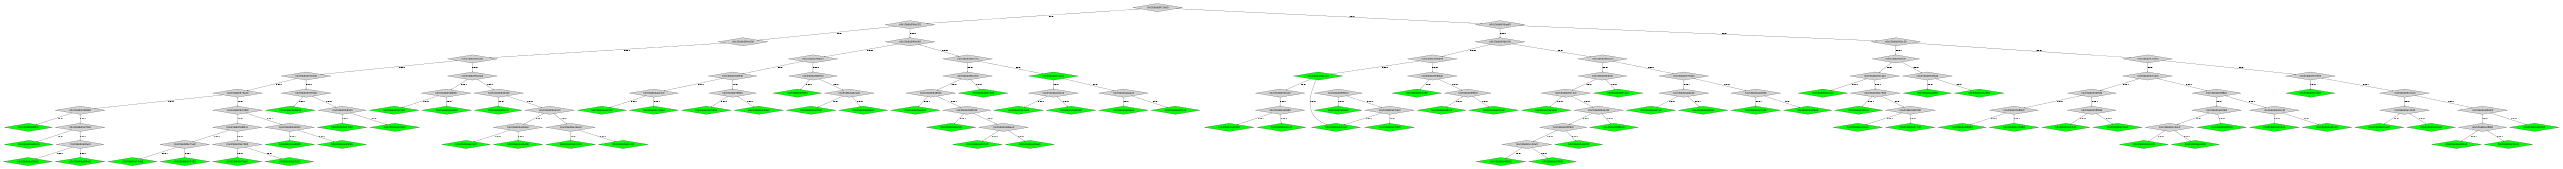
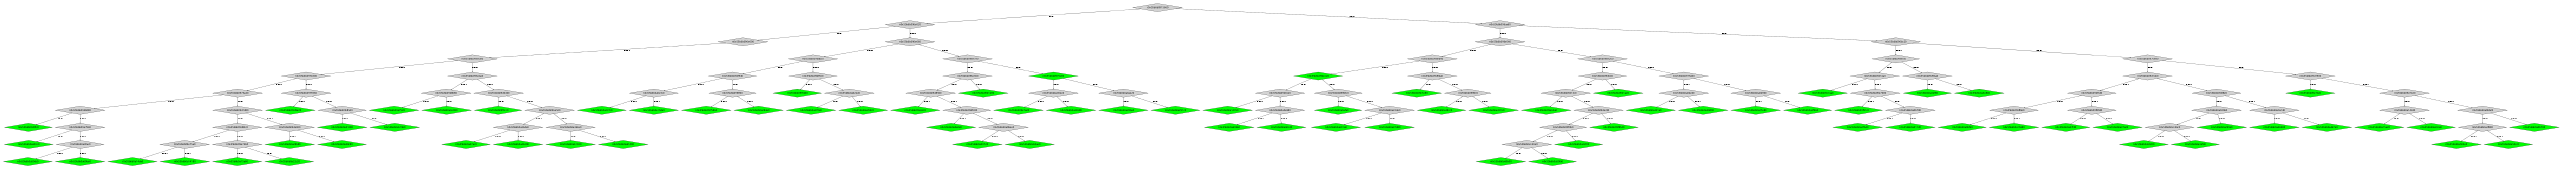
(1310, 106) -> (1328, 84)
none -> (1228, 110)
